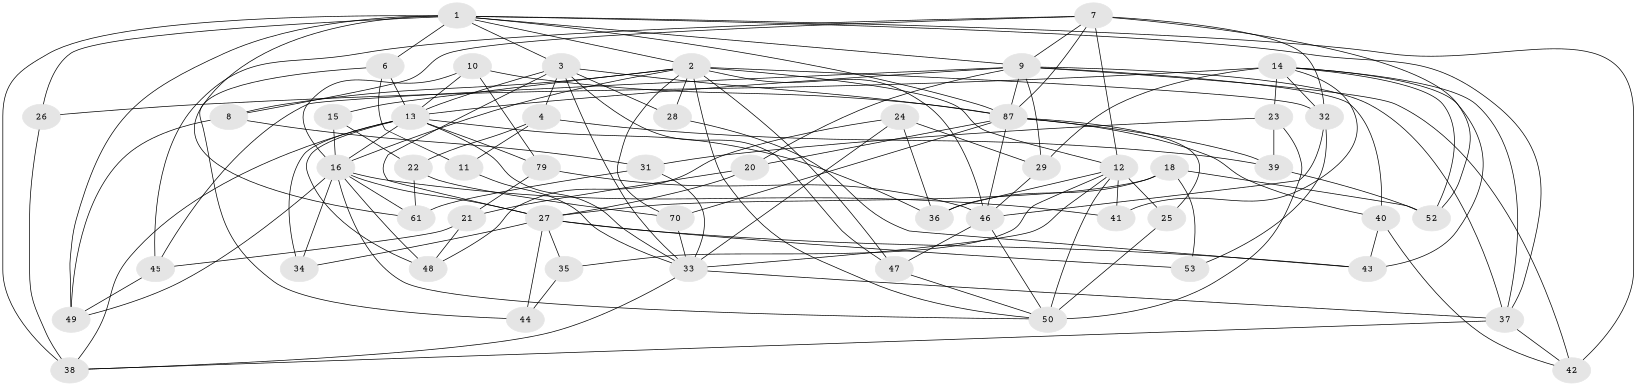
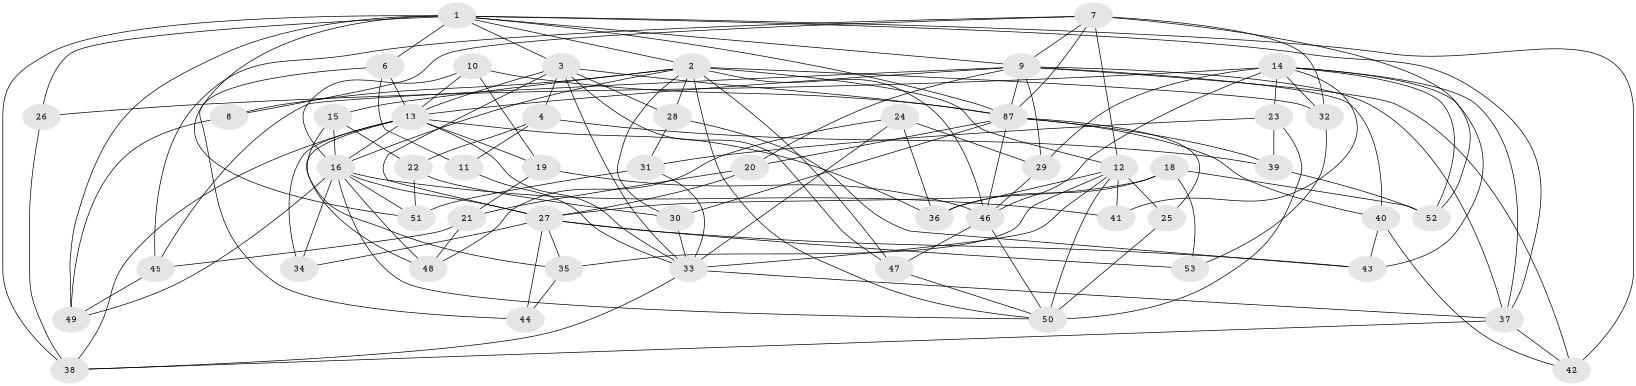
(437, 142) -> (659, 142)
(542, 168) -> (542, 168)
(1198, 193) -> (1119, 139)
(416, 218) -> (416, 218)
(675, 218) -> (675, 218)
none -> (378, 226)
